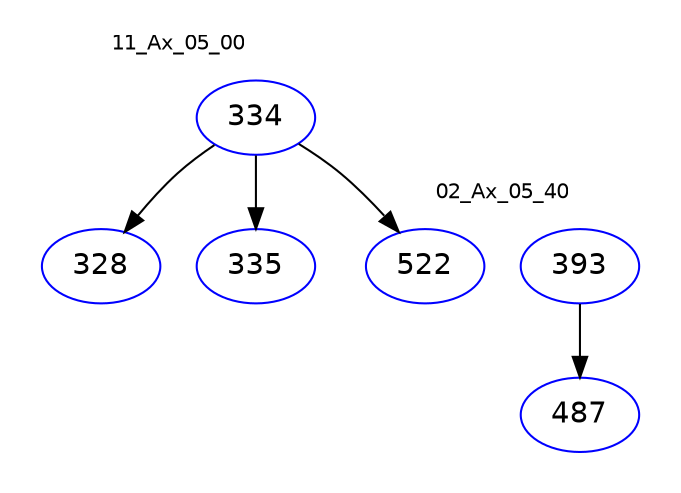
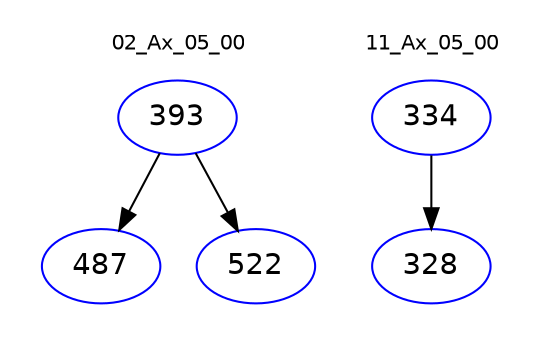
(503, 193) -> (179, 44)
(363, 194) -> (212, 183)
(256, 266) -> none
